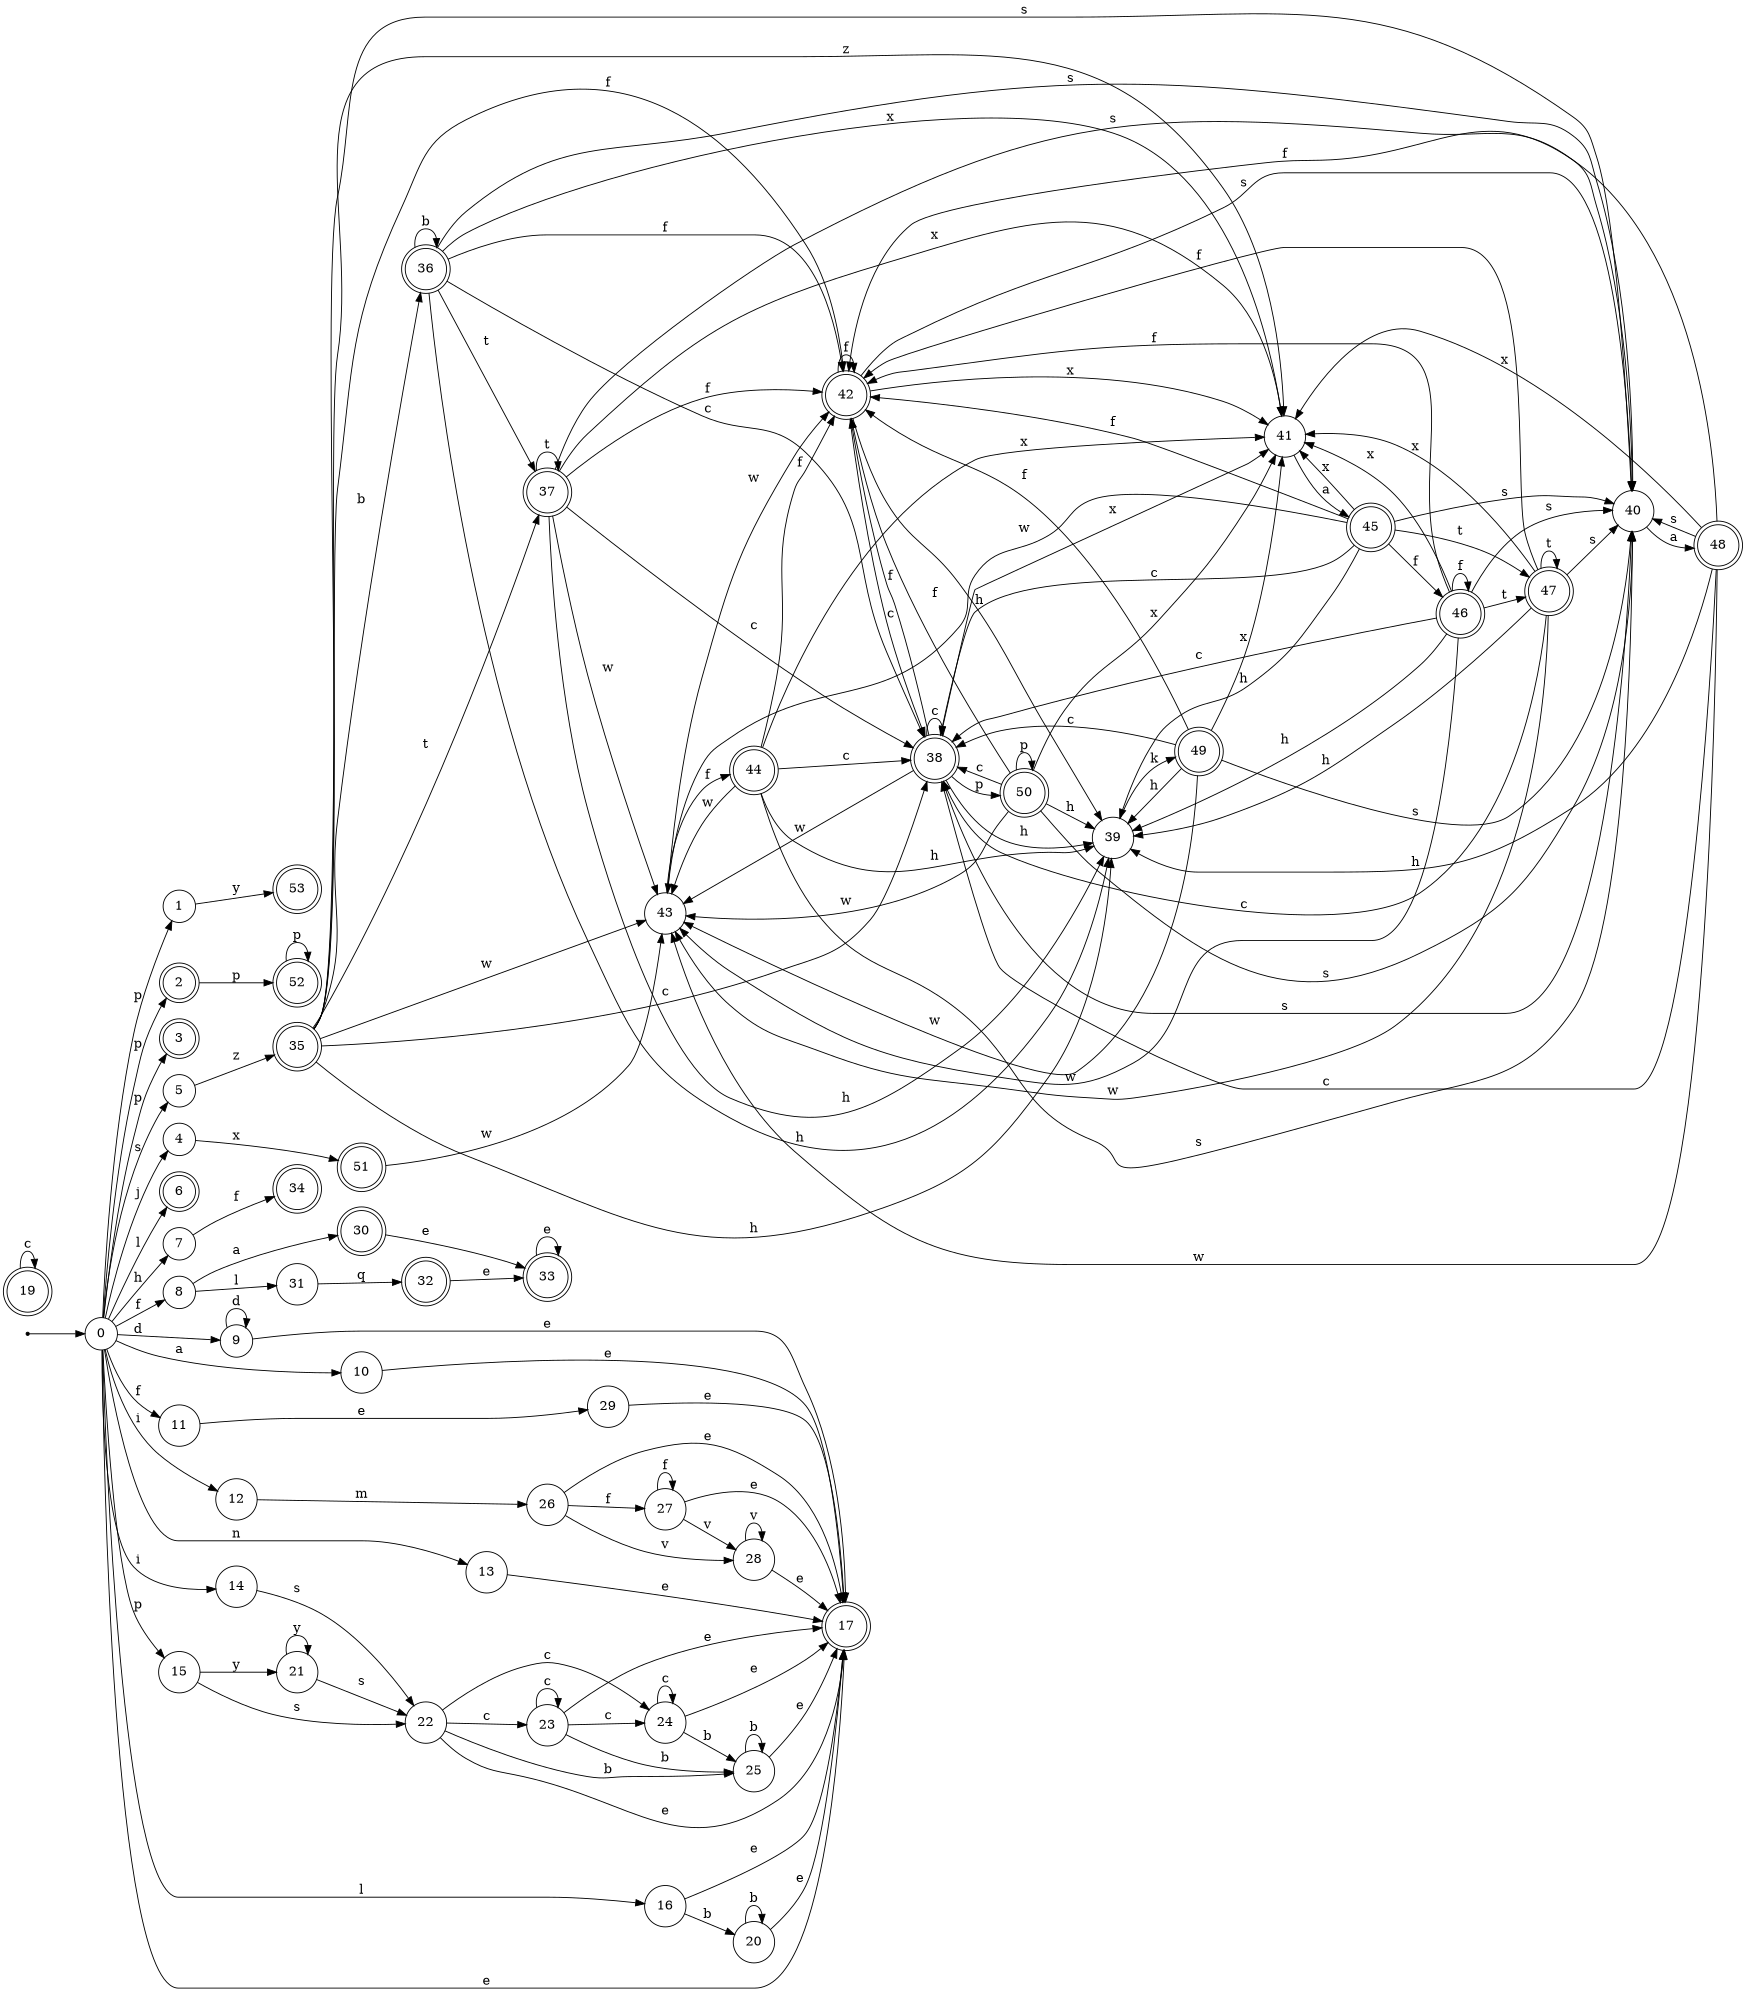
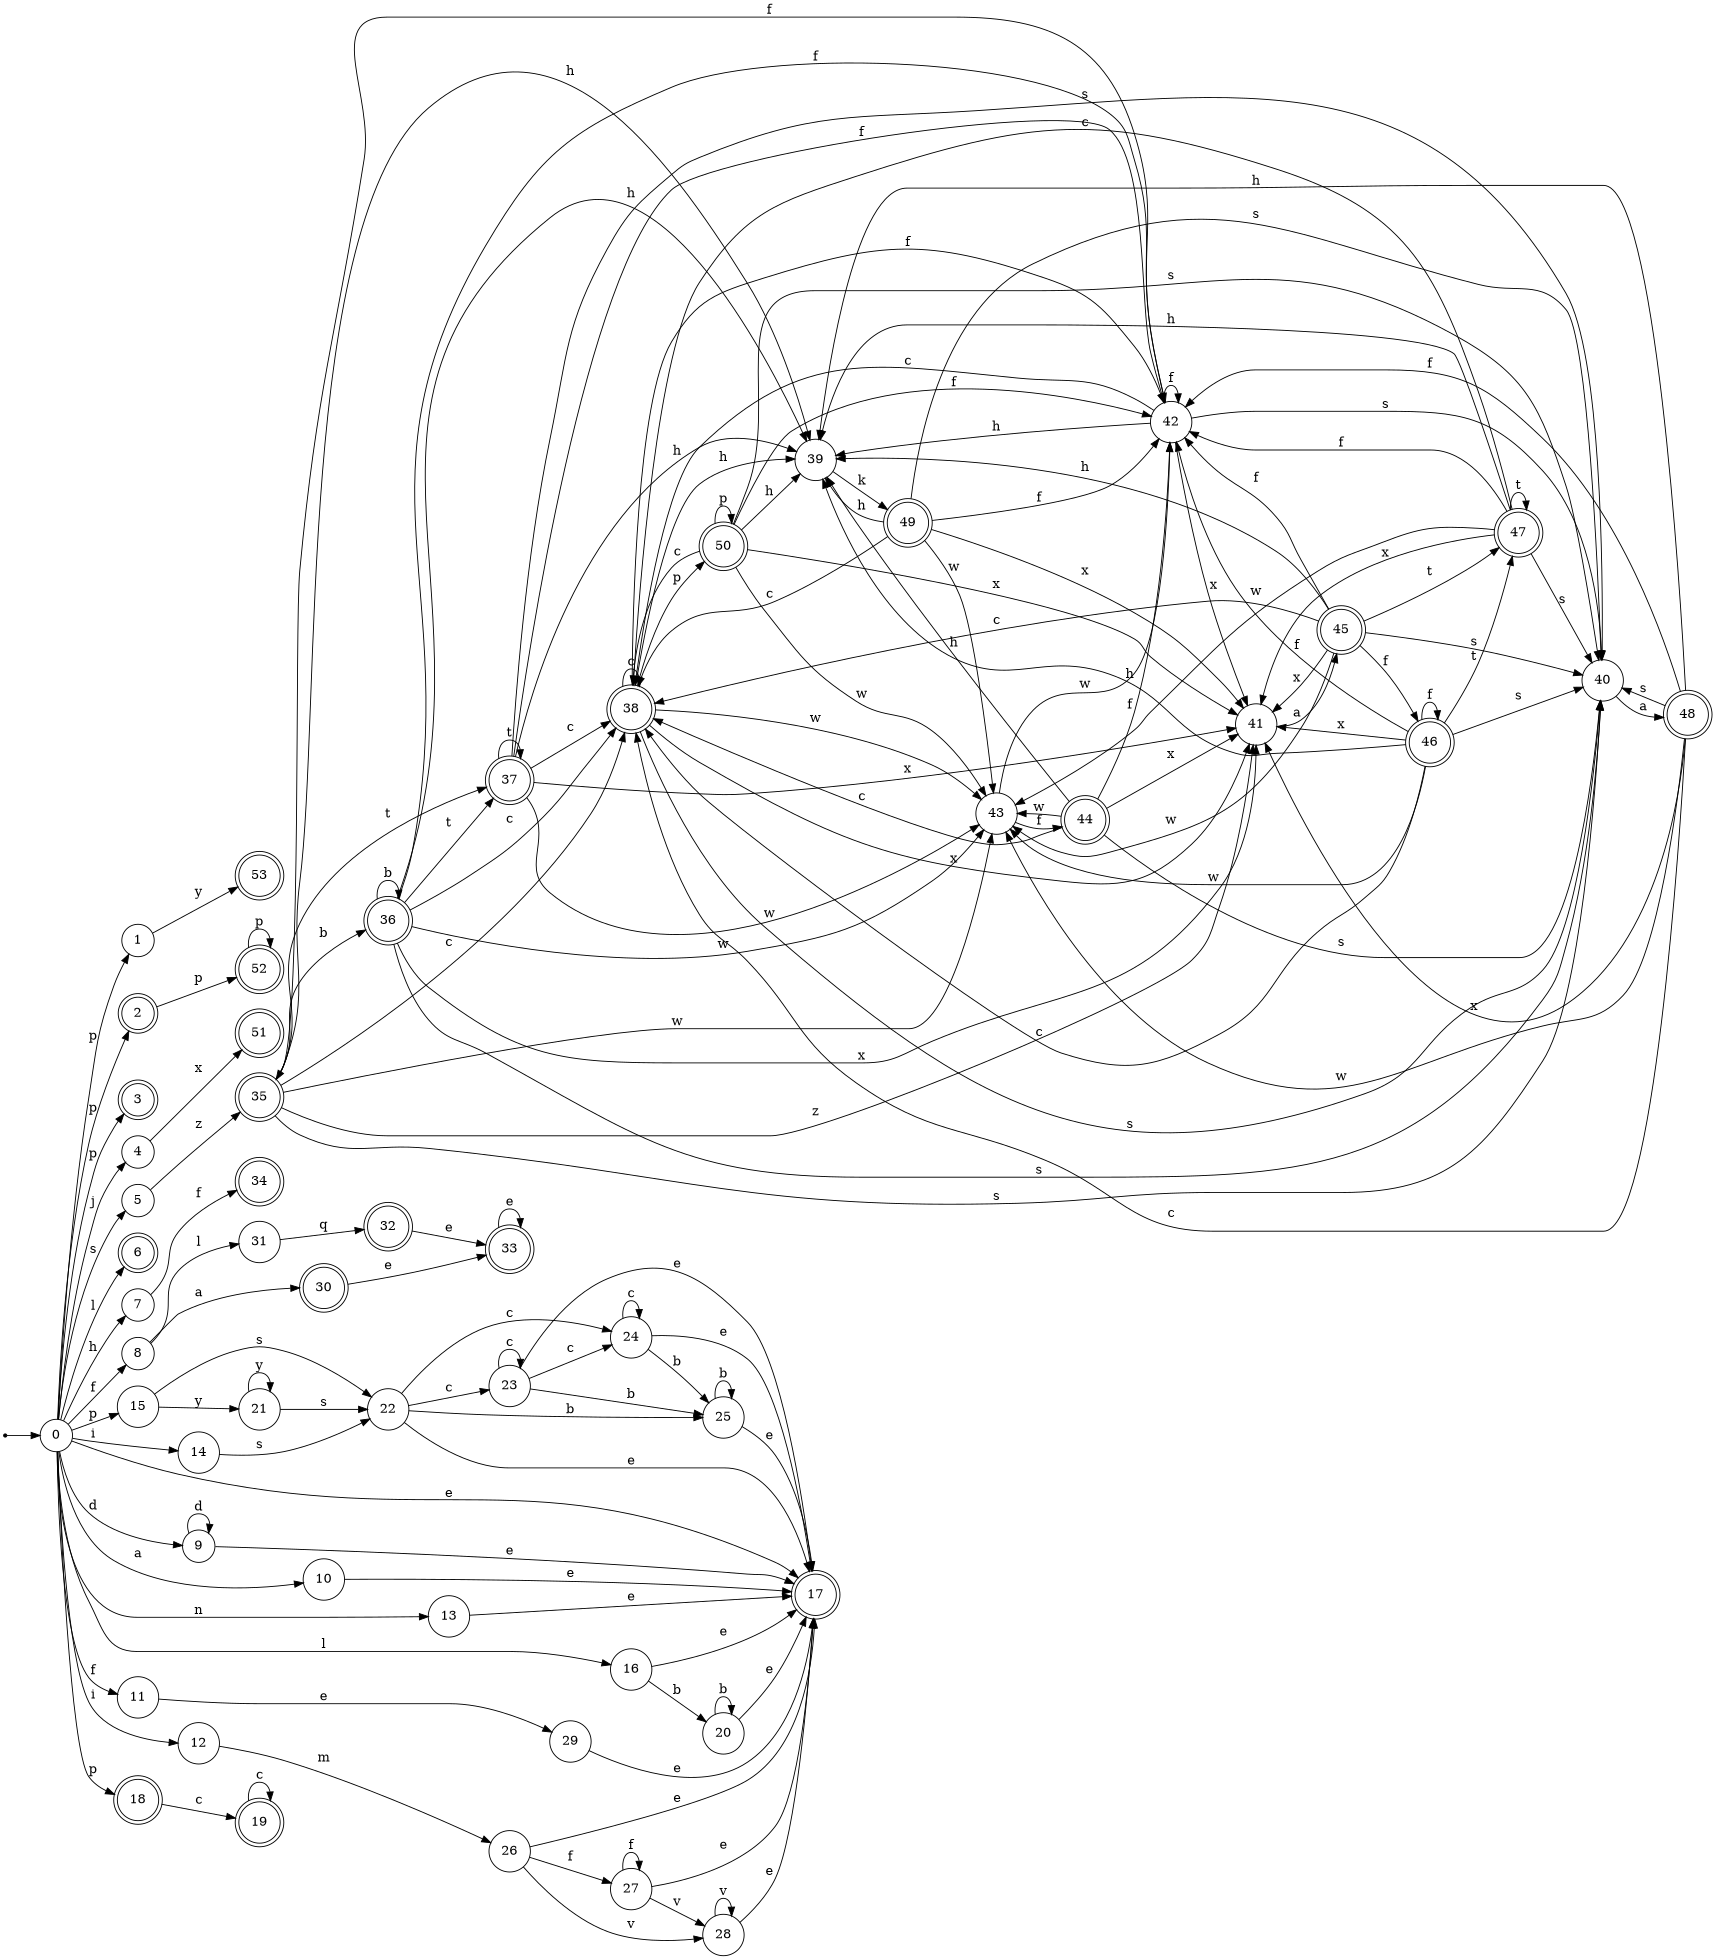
(367, 297) -> (383, 18)
(846, 395) -> (1171, 422)
(574, 1109) -> (710, 956)
none -> (138, 1800)
